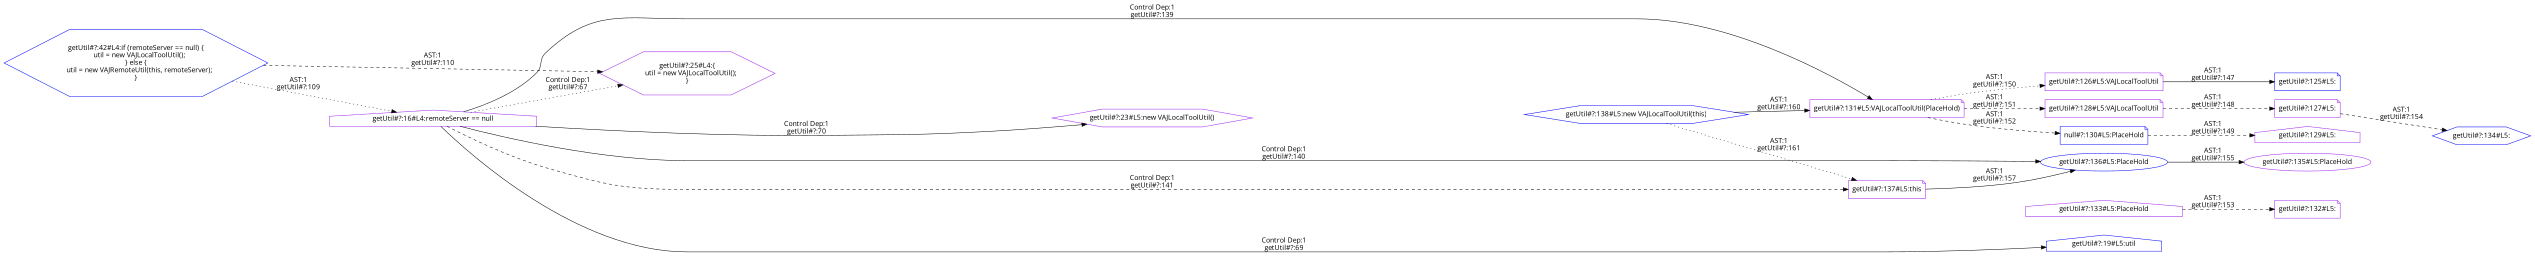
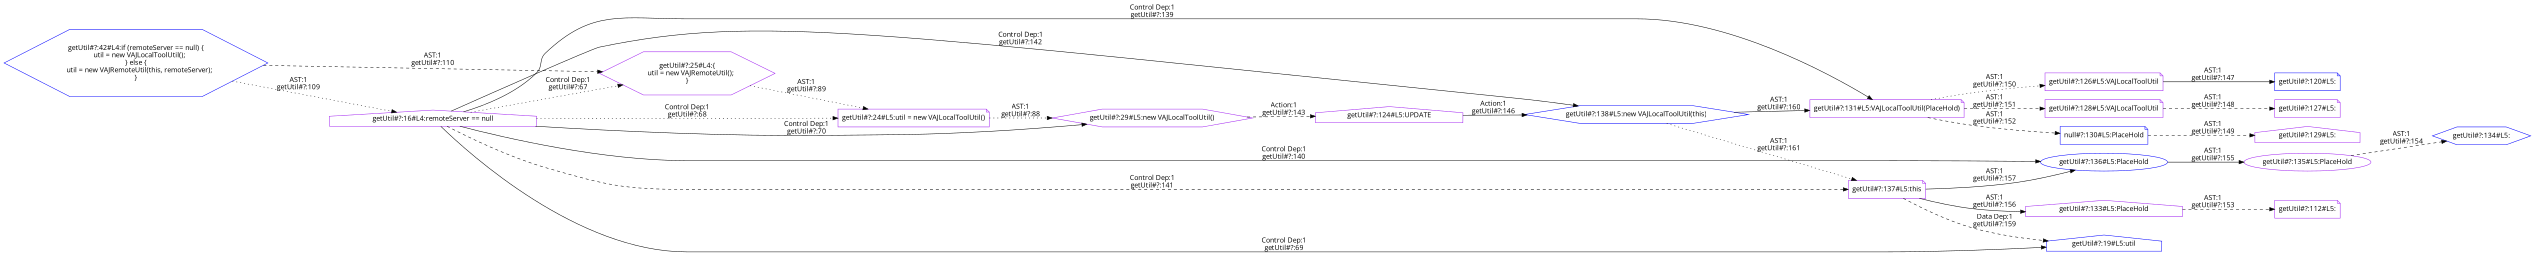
none -> (1006, 46)
(687, 73) -> (687, 73)
(2307, 82) -> (2307, 82)
none -> (1389, 116)
none -> (914, 118)
(1152, 118) -> (1152, 118)
(2391, 122) -> (2396, 149)
none -> (1969, 208)
(2307, 209) -> (2307, 209)
none -> (1971, 227)
